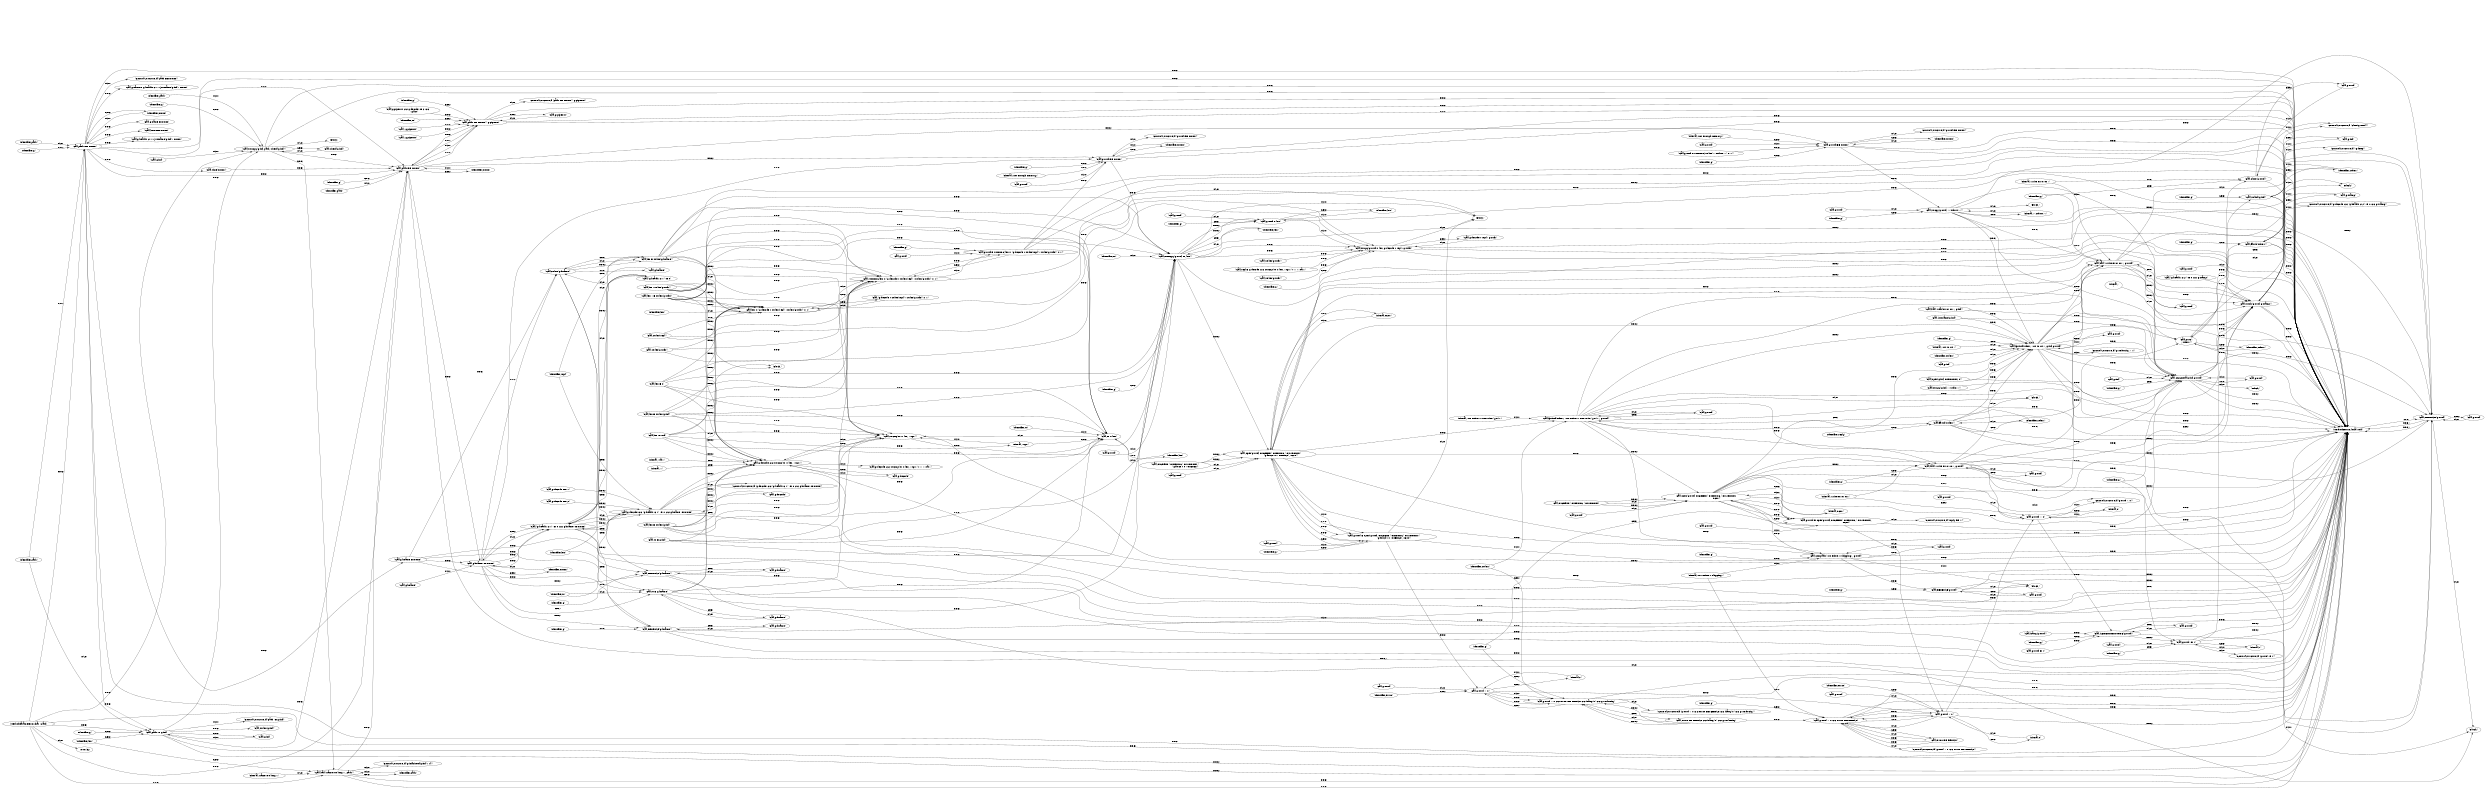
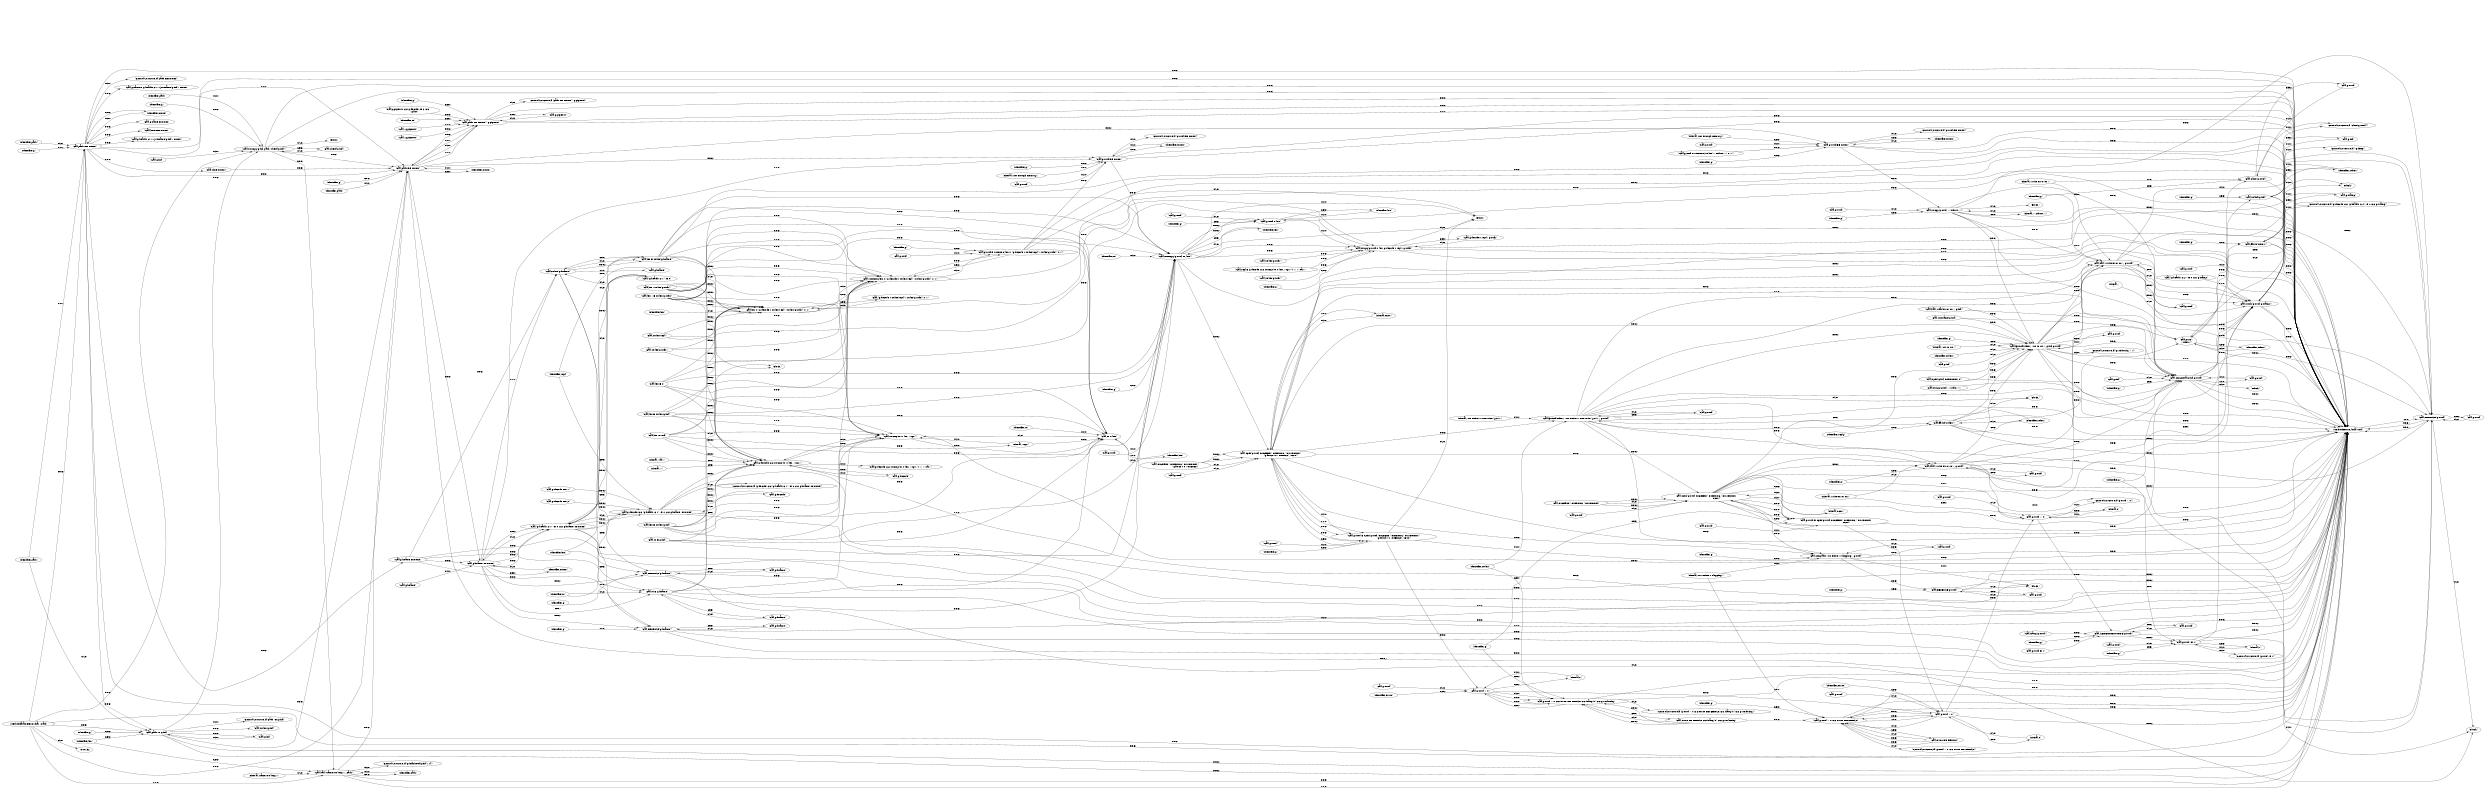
(711, 317) -> (711, 317)
(1944, 520) -> none
(606, 530) -> none
